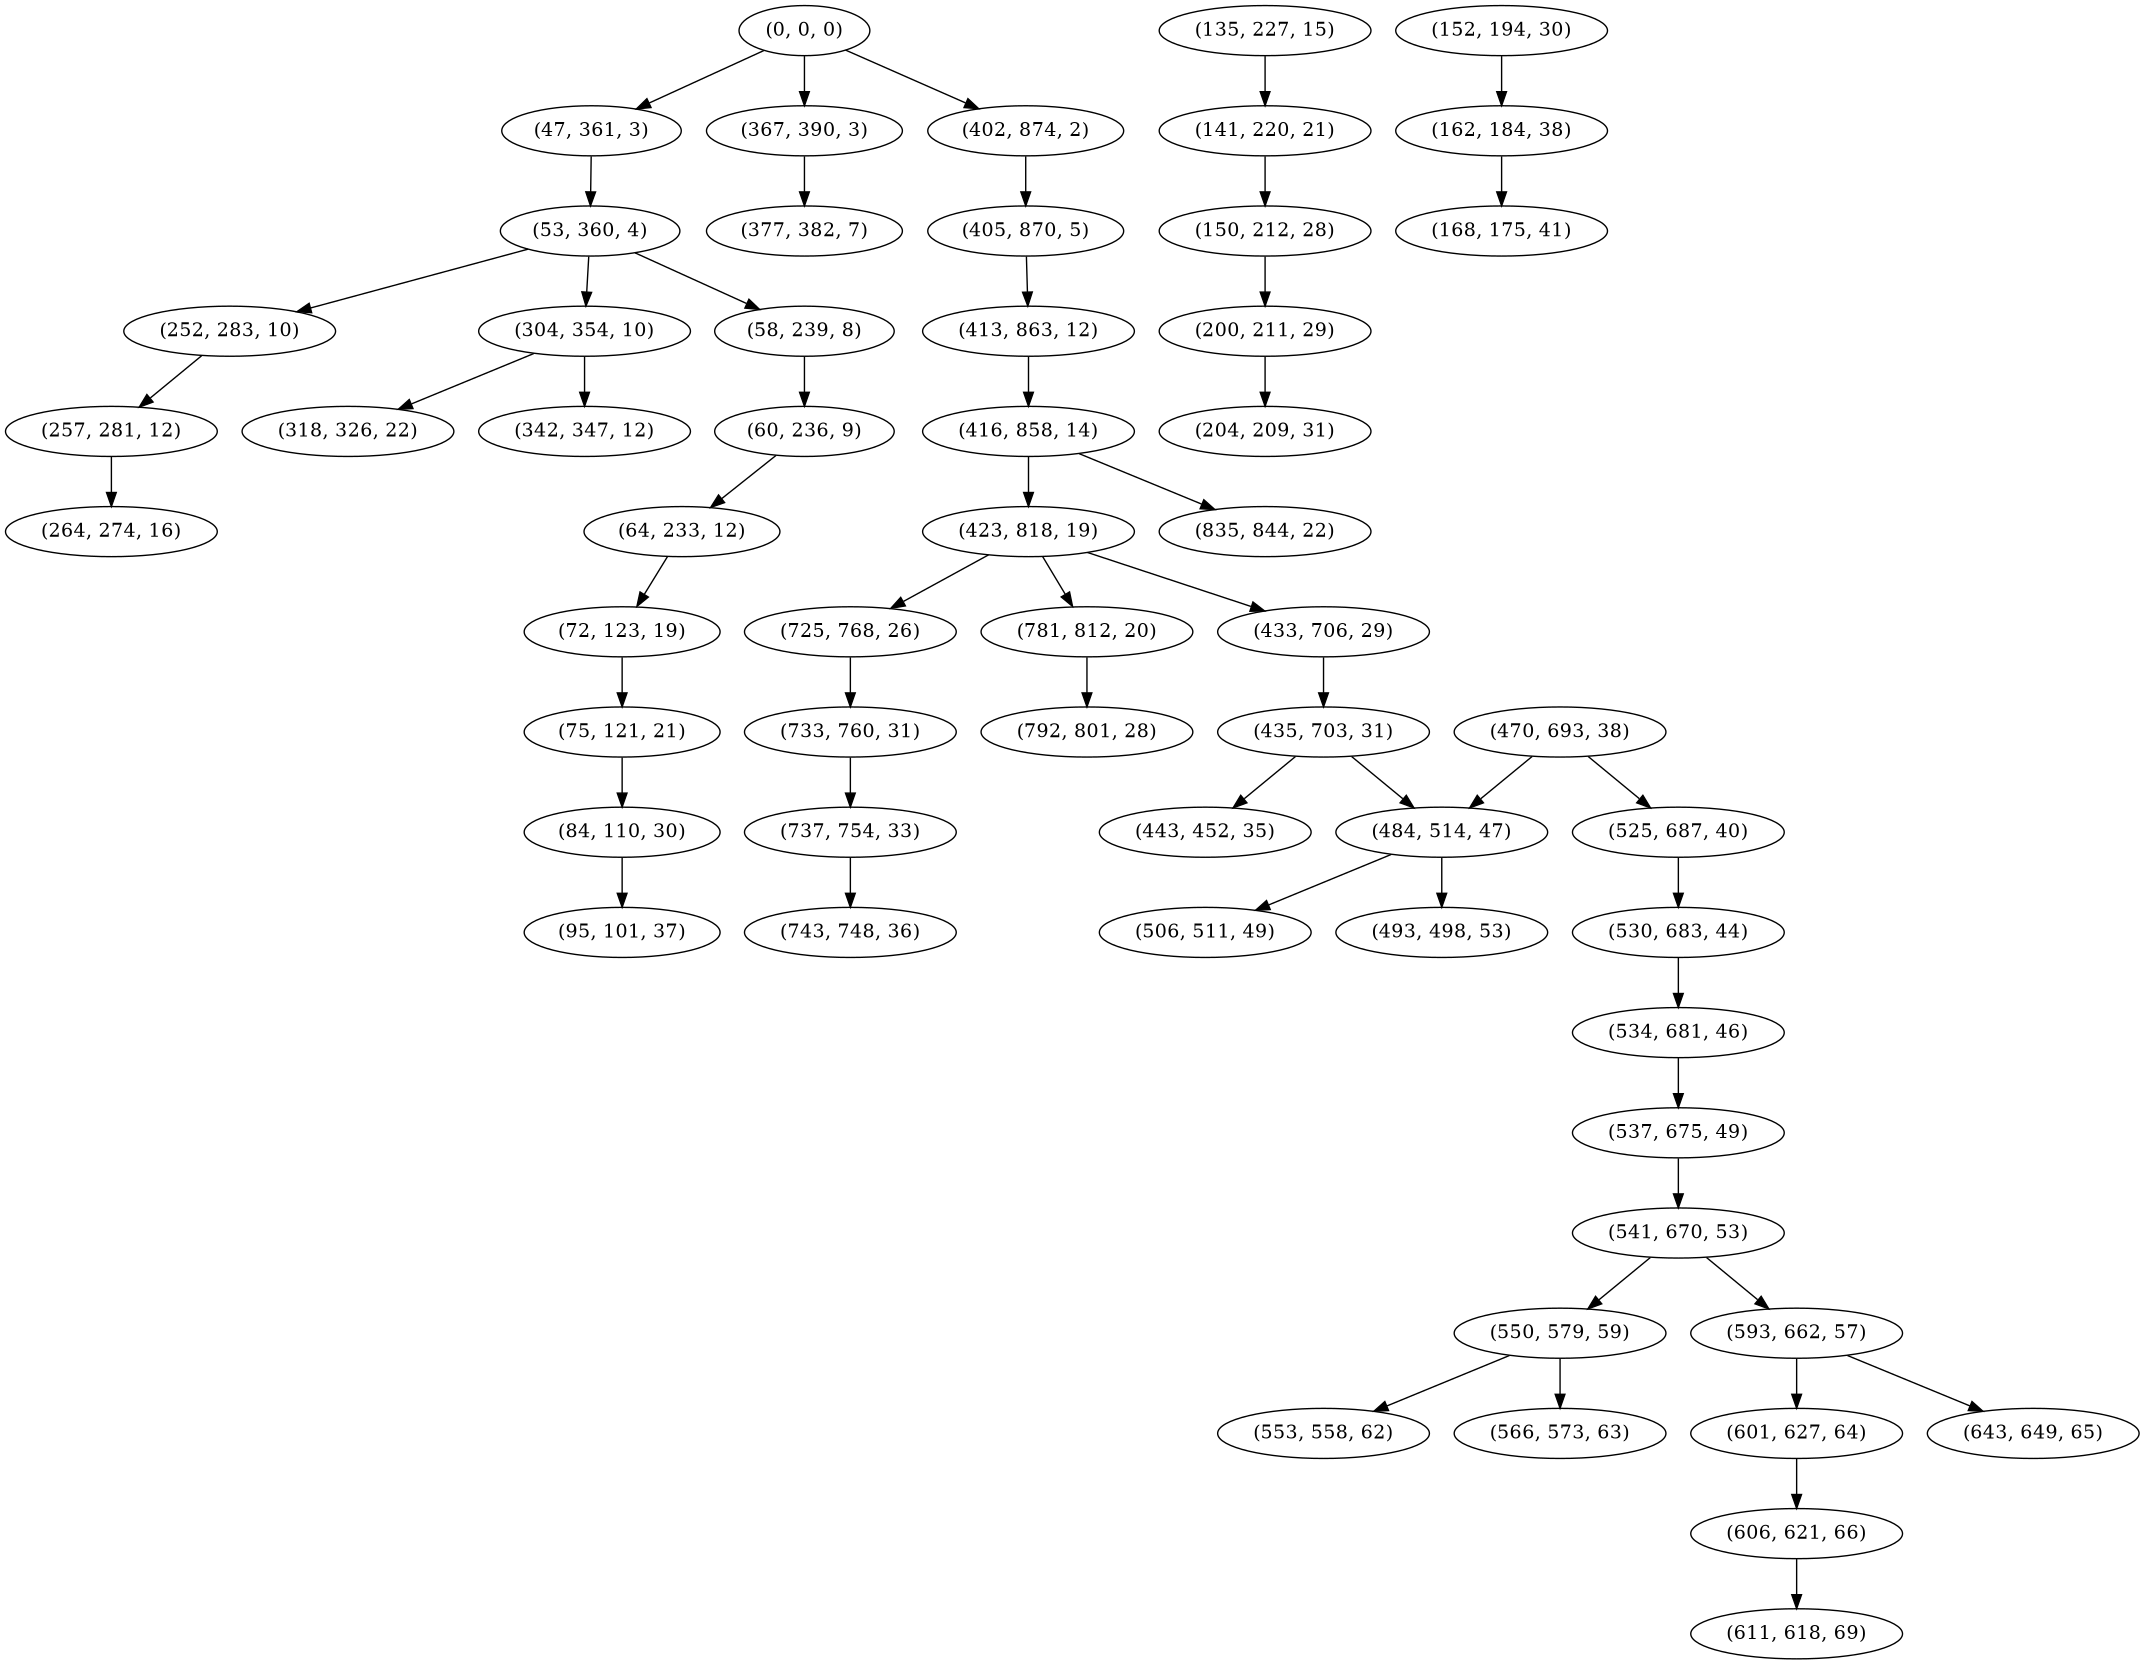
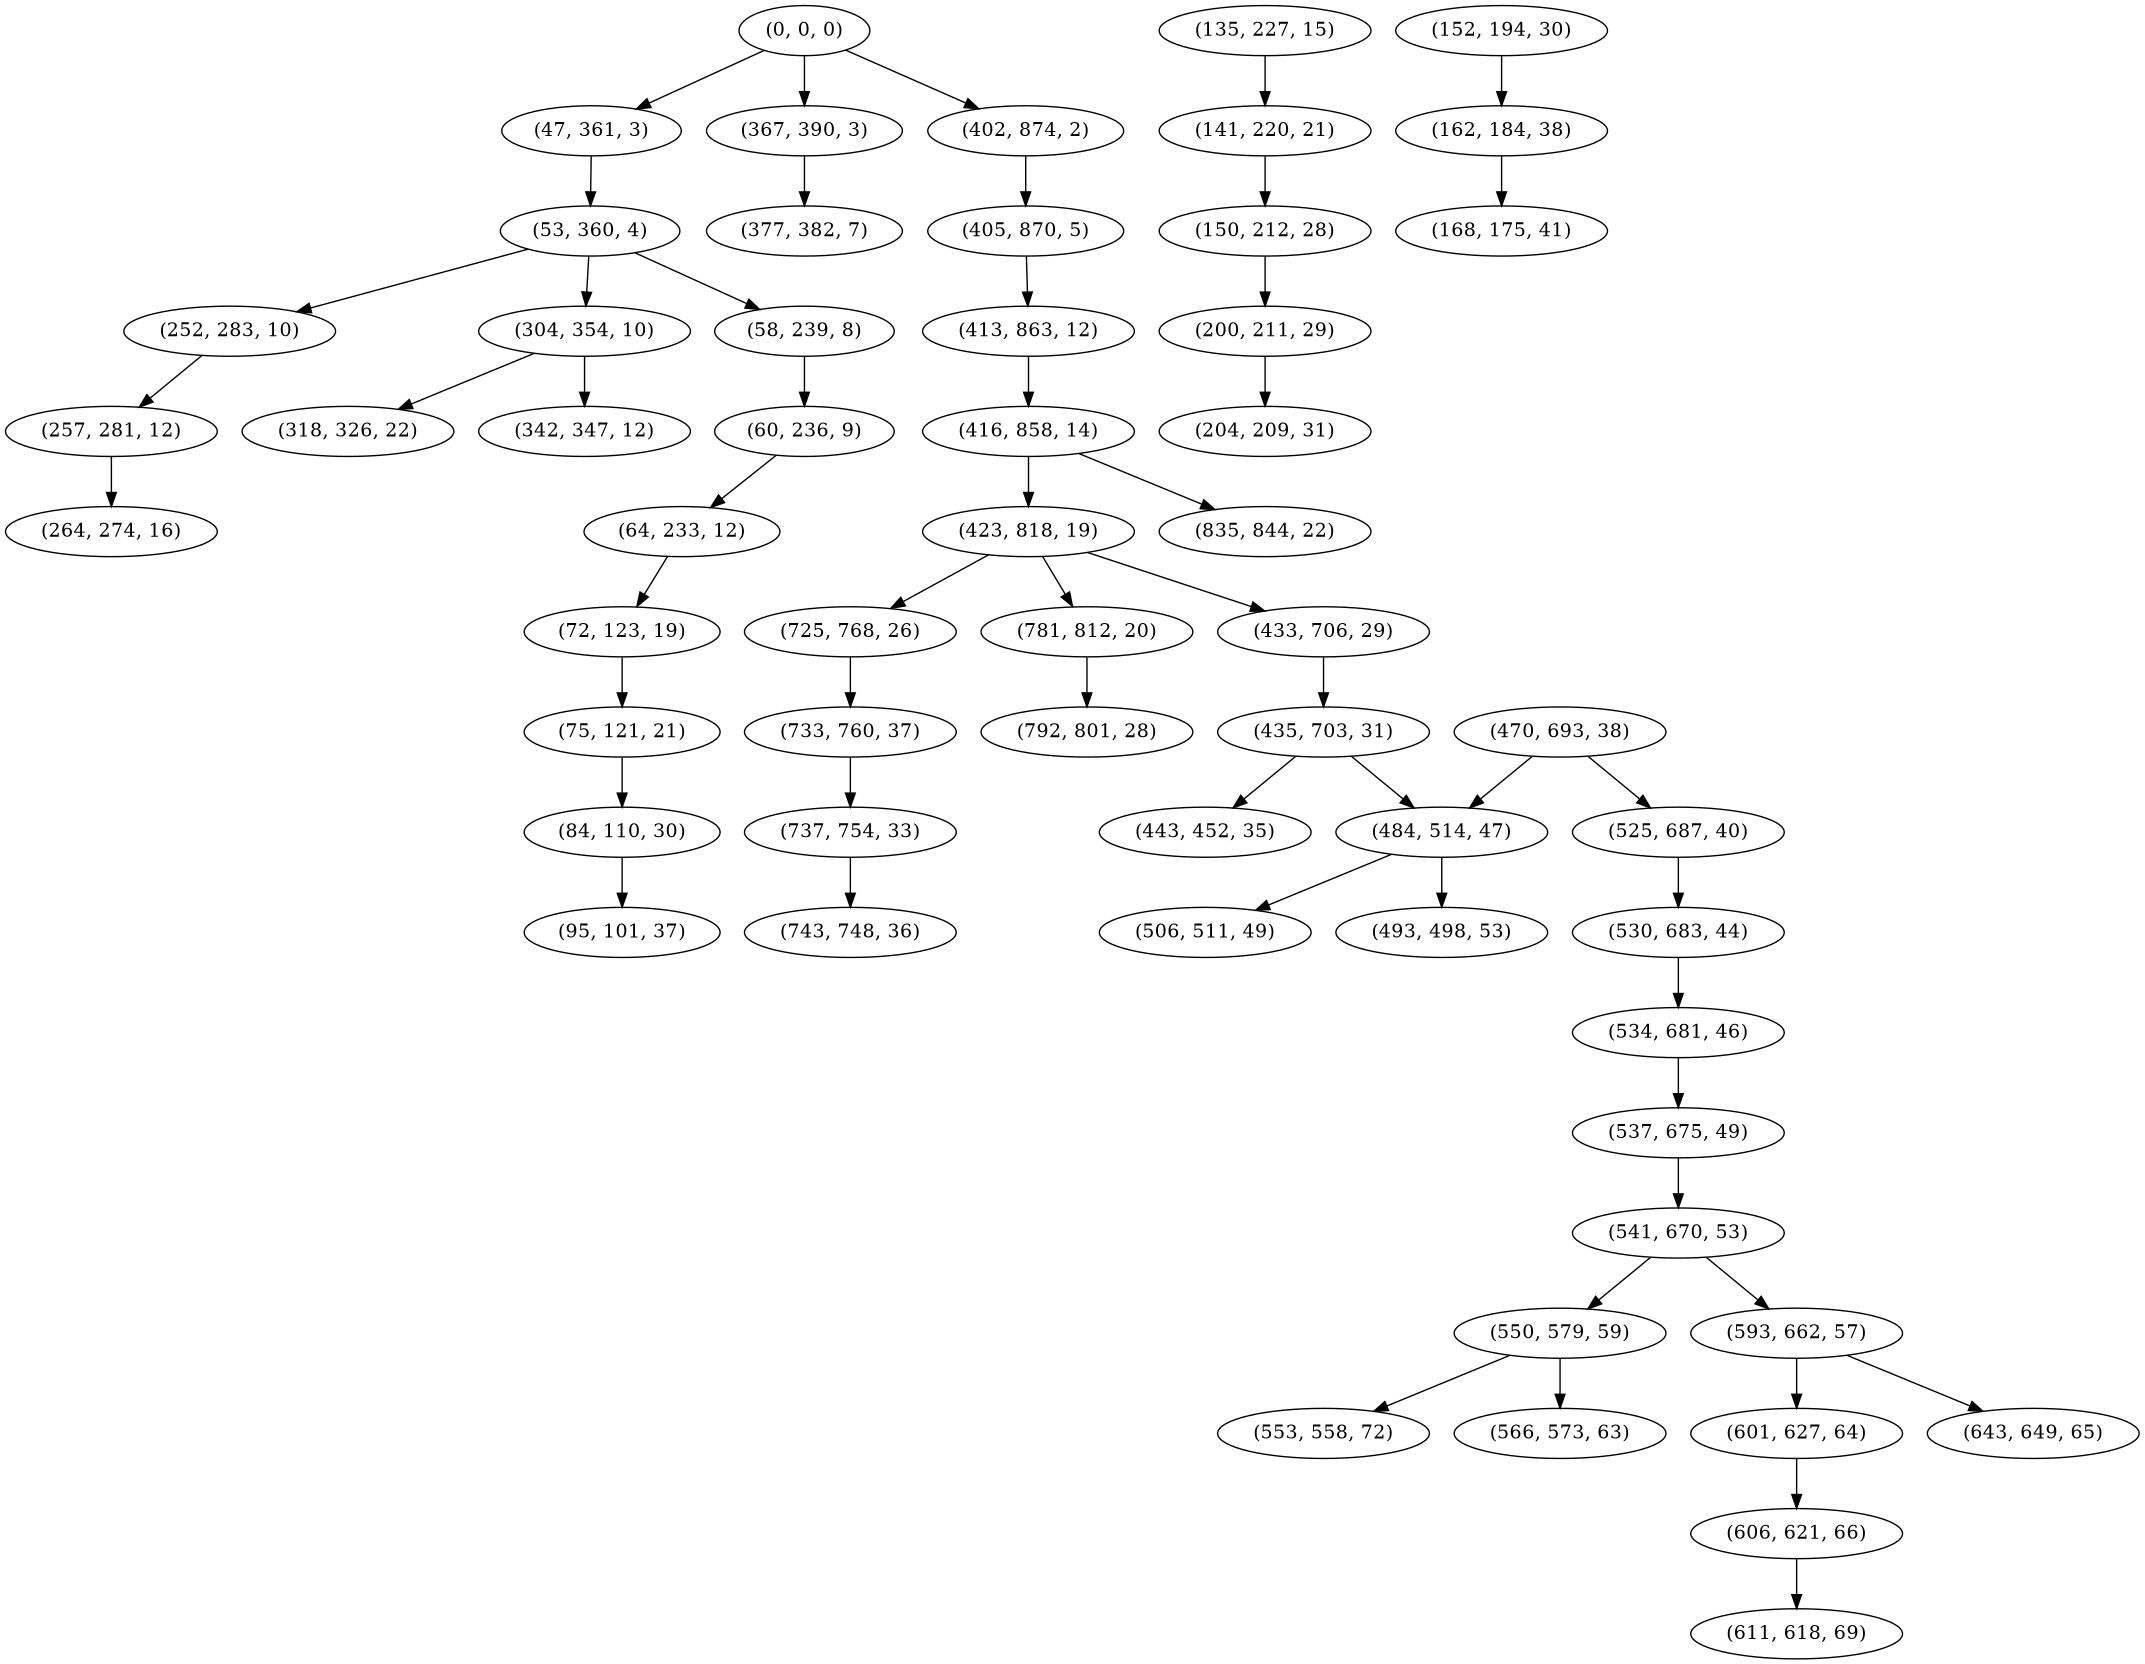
(850, 732) -> (850, 732)
(1324, 1433) -> (1324, 1433)
